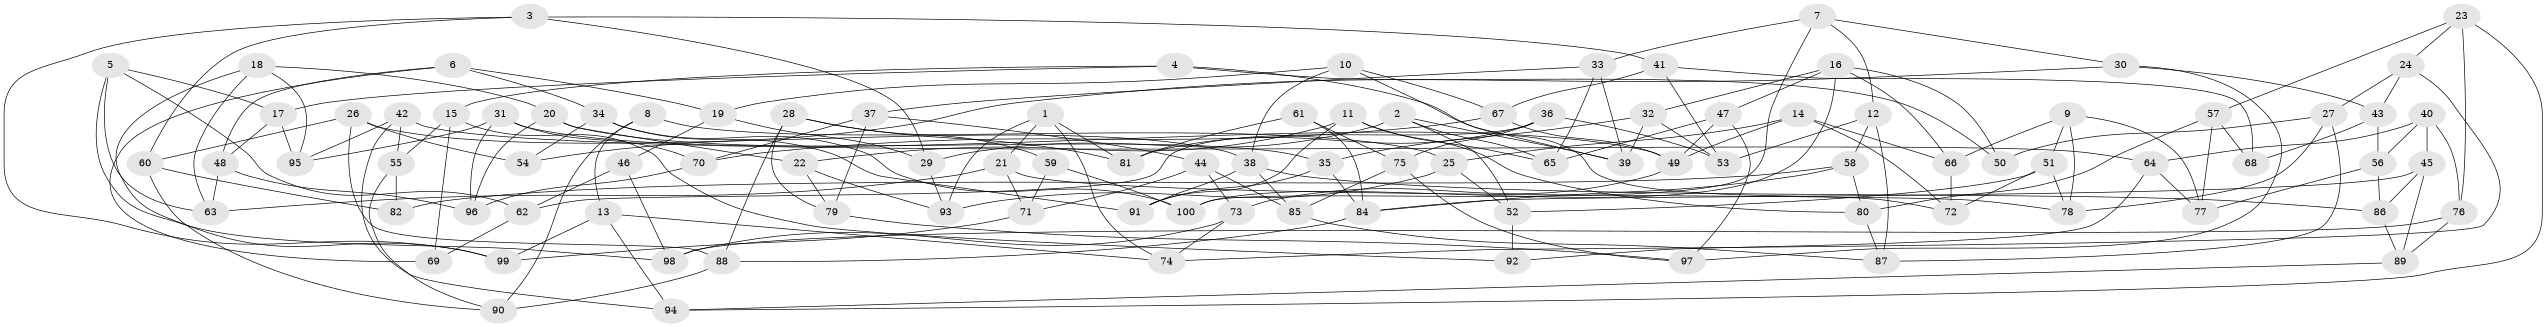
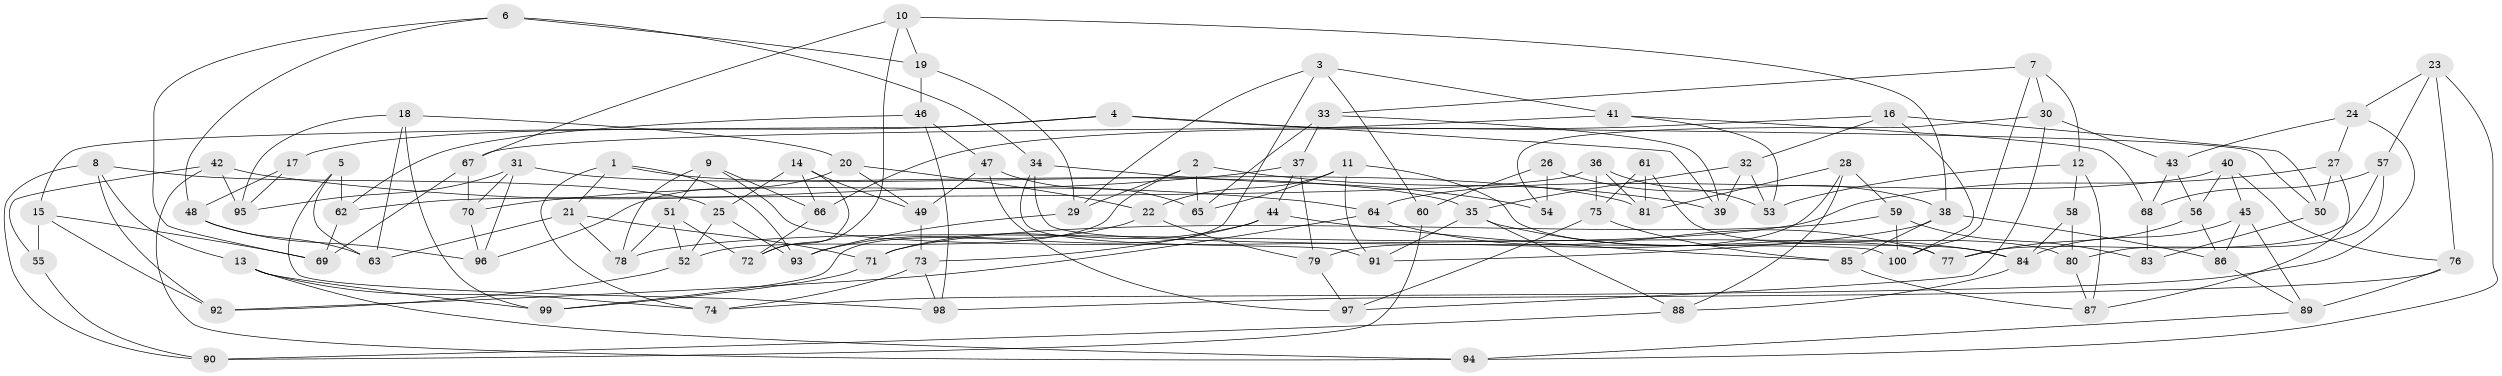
(203, 88) -> none
(1773, 93) -> (954, 139)
(1586, 139) -> (395, 213)
(396, 213) -> none
(487, 242) -> (1575, 262)
none -> (138, 249)
none -> (2147, 262)
